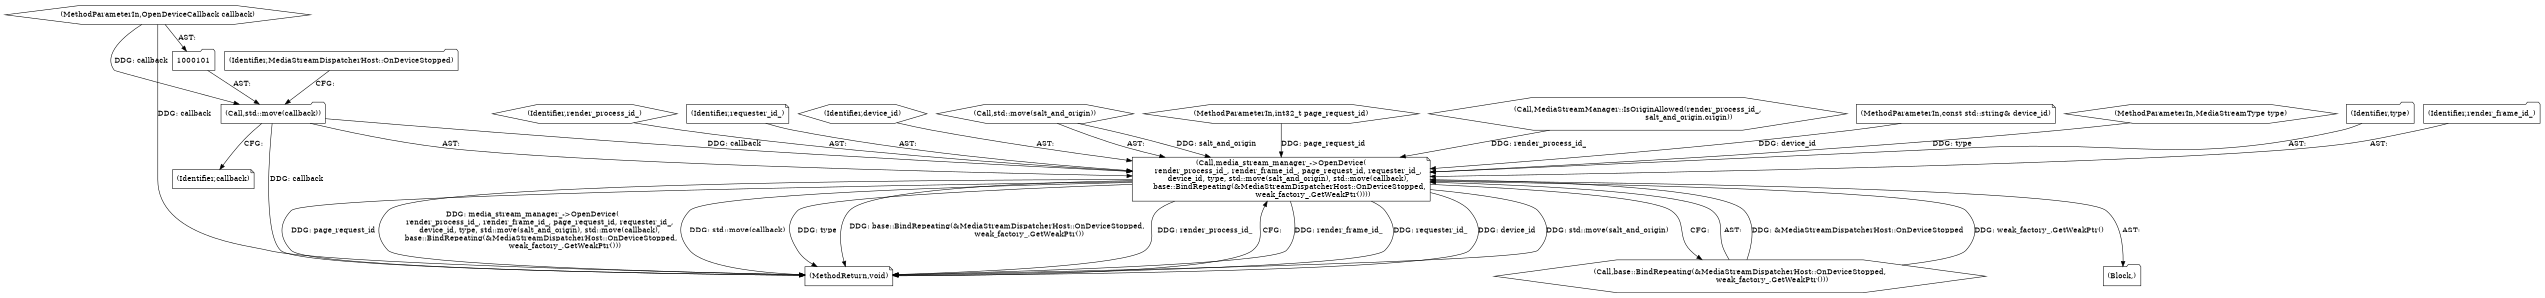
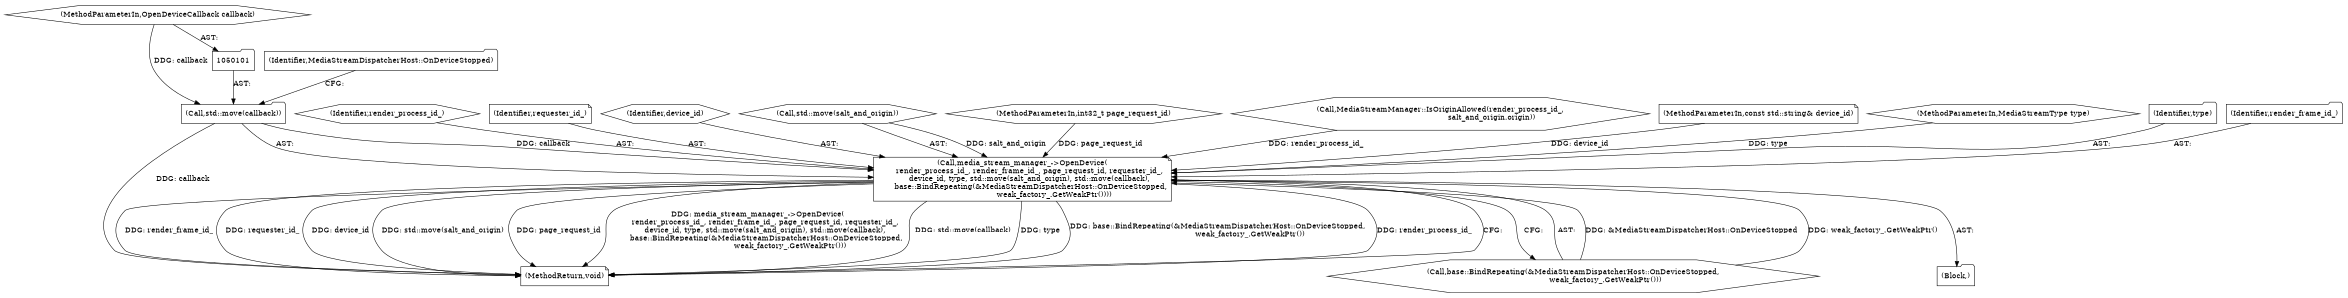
(194, 61) -> (233, 61)
(213, 179) -> none
(261, 249) -> none
